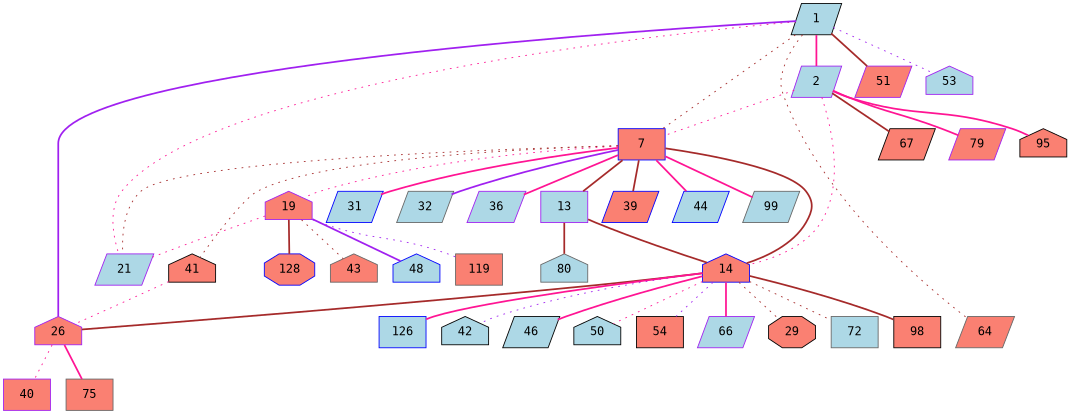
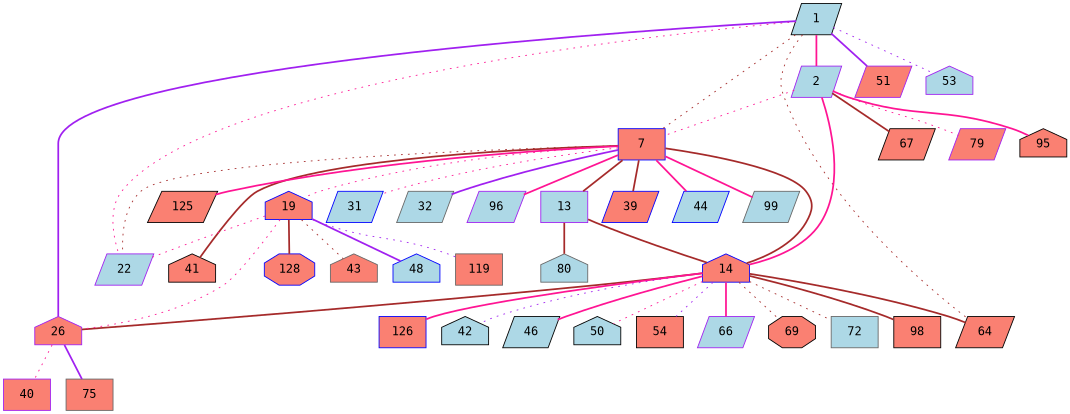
(849, 50) -> (849, 50)
(902, 115) -> (902, 115)
(392, 161) -> (392, 161)
(498, 166) -> (498, 166)
(829, 202) -> (829, 202)
none -> (183, 207)
(289, 207) -> (289, 207)
(496, 207) -> (496, 207)
(124, 270) -> (124, 270)
none -> (859, 294)
(122, 303) -> (196, 300)
(403, 332) -> (403, 332)
(792, 332) -> (792, 332)
(985, 332) -> (985, 332)
(73, 362) -> (73, 362)
